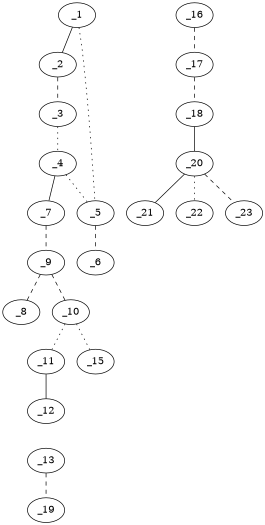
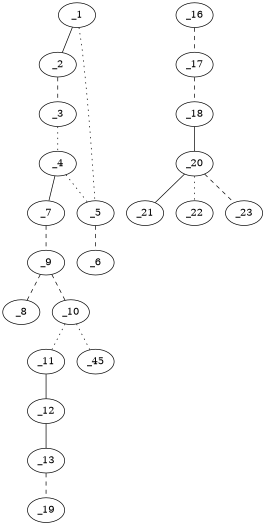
(96, 362) -> (96, 362)
none -> (46, 436)
